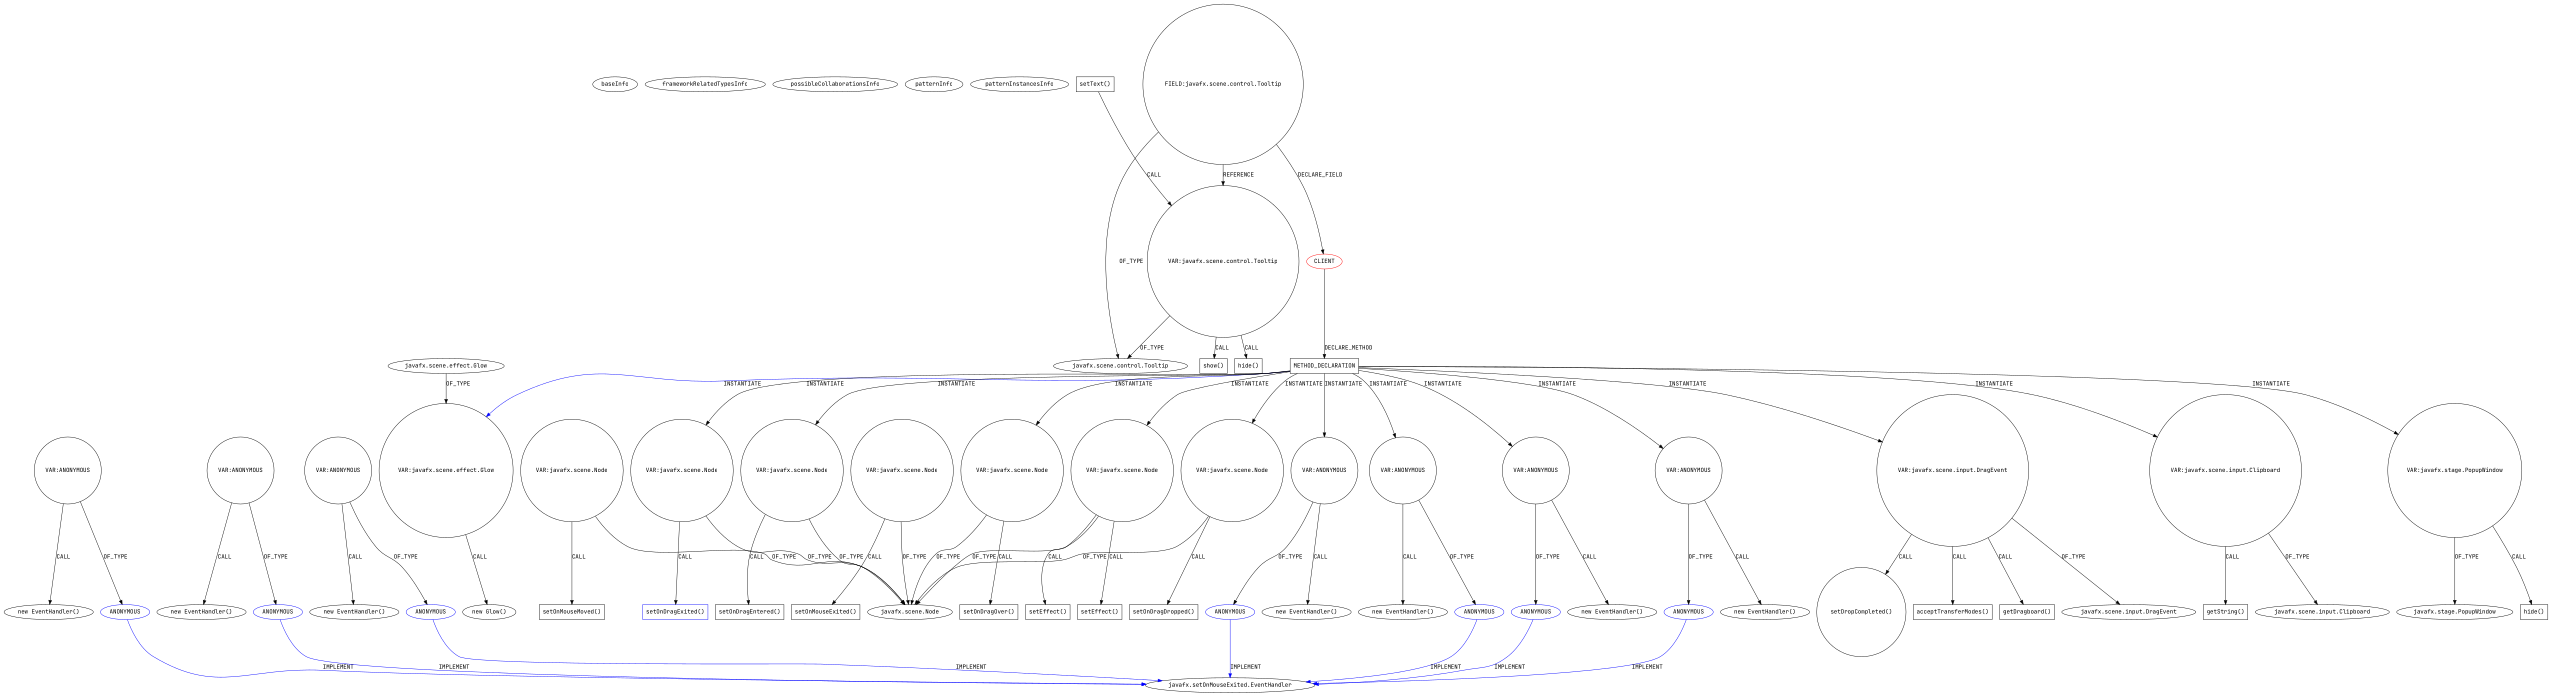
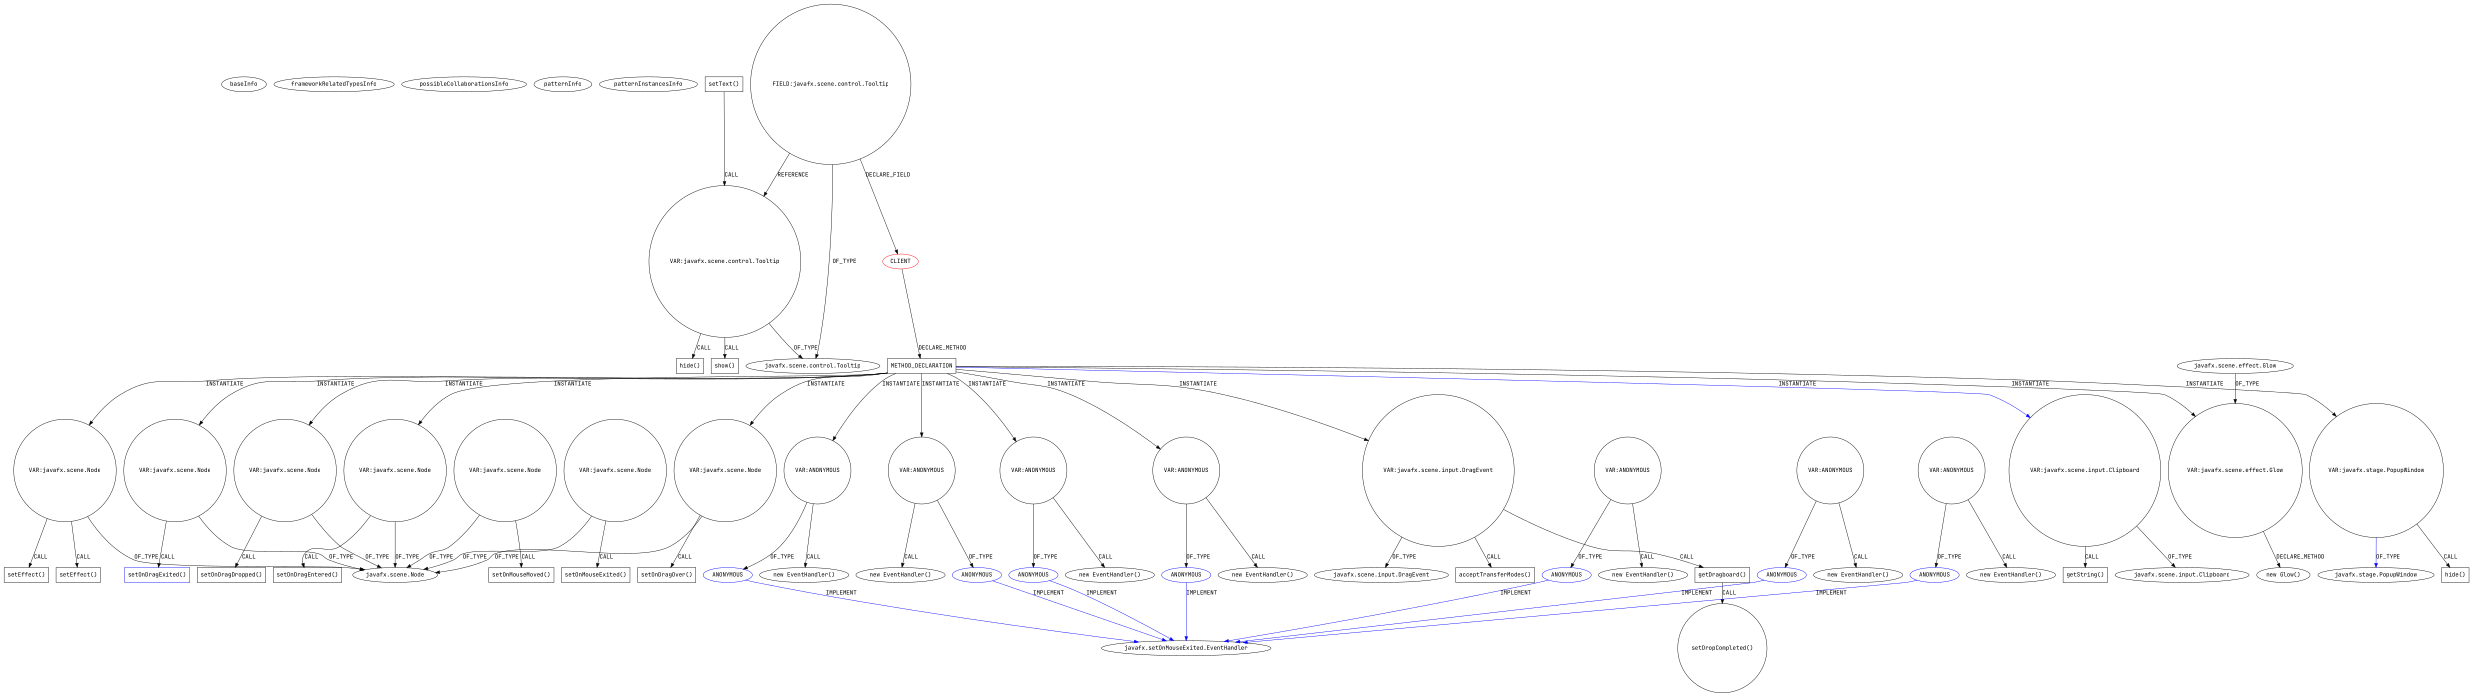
(1780, 373) -> (1494, 380)
(926, 378) -> (1577, 375)
(1900, 553) -> (1722, 591)
(480, 557) -> (2300, 557)
(2455, 569) -> (2376, 550)
